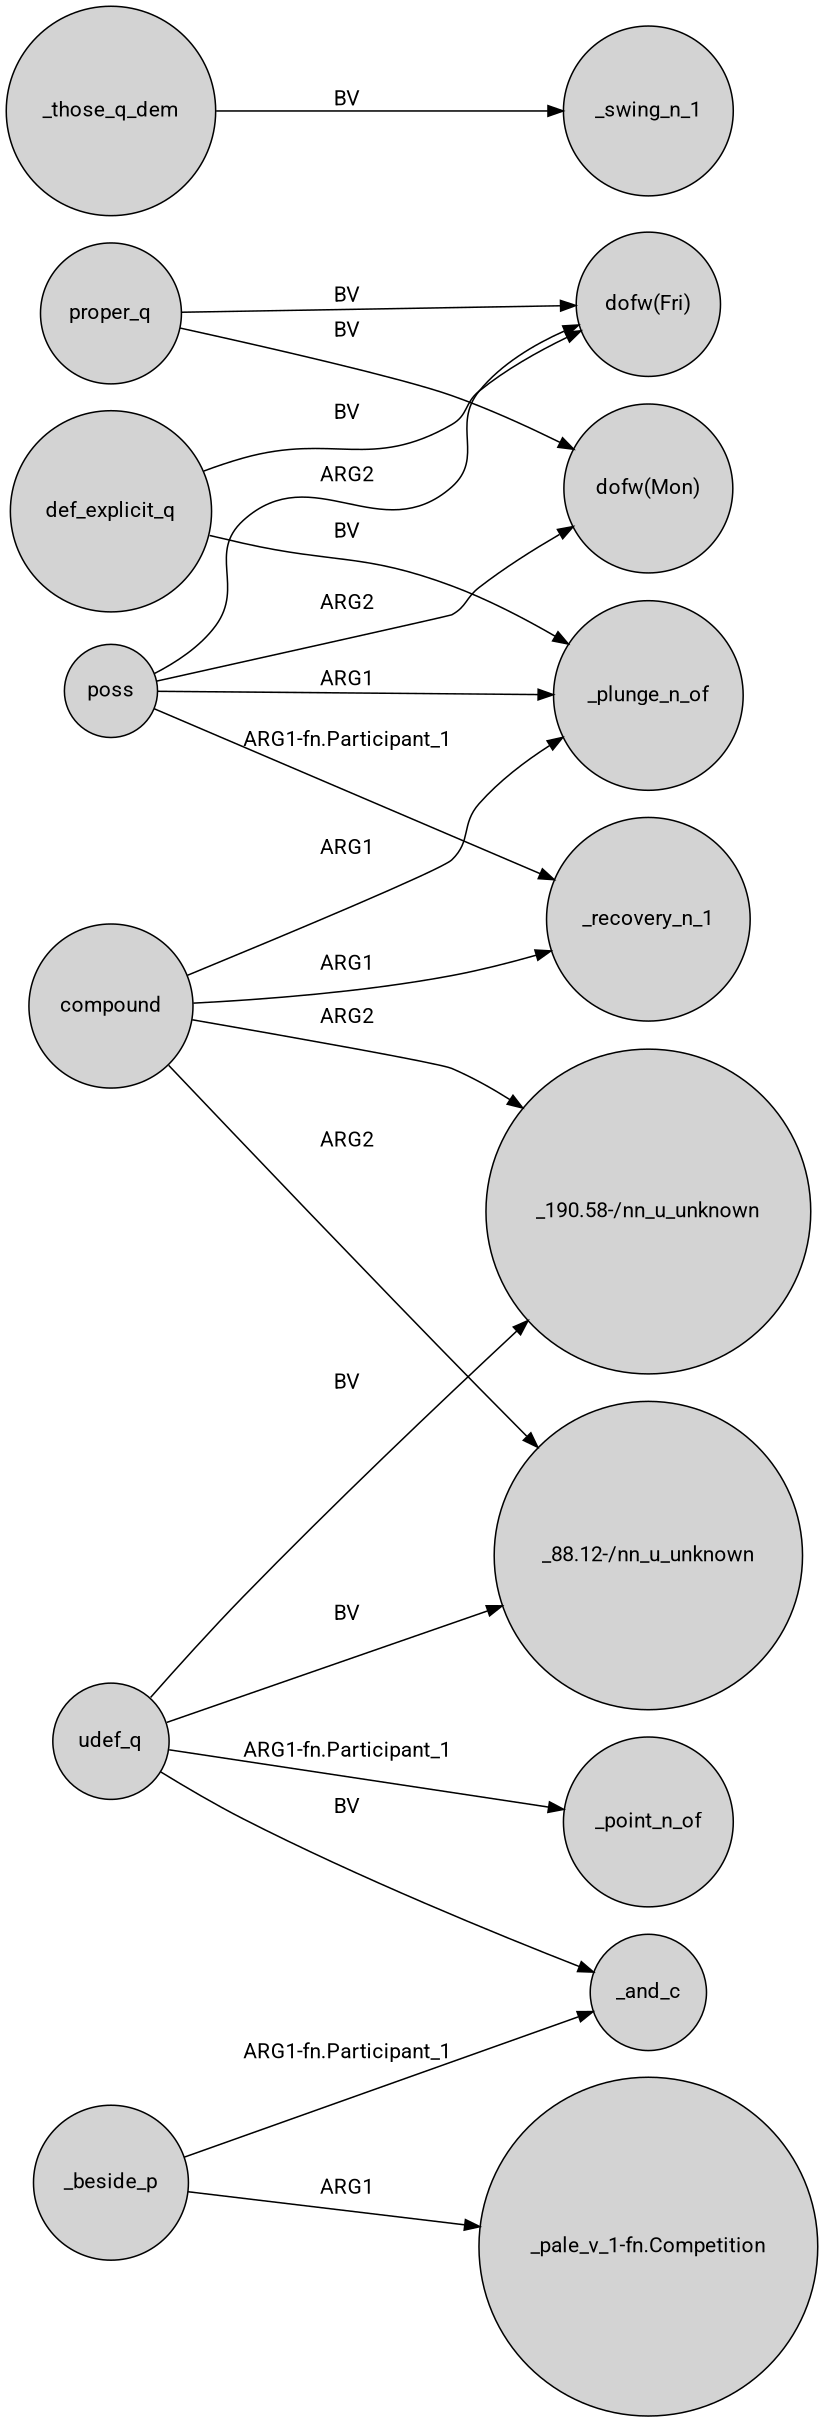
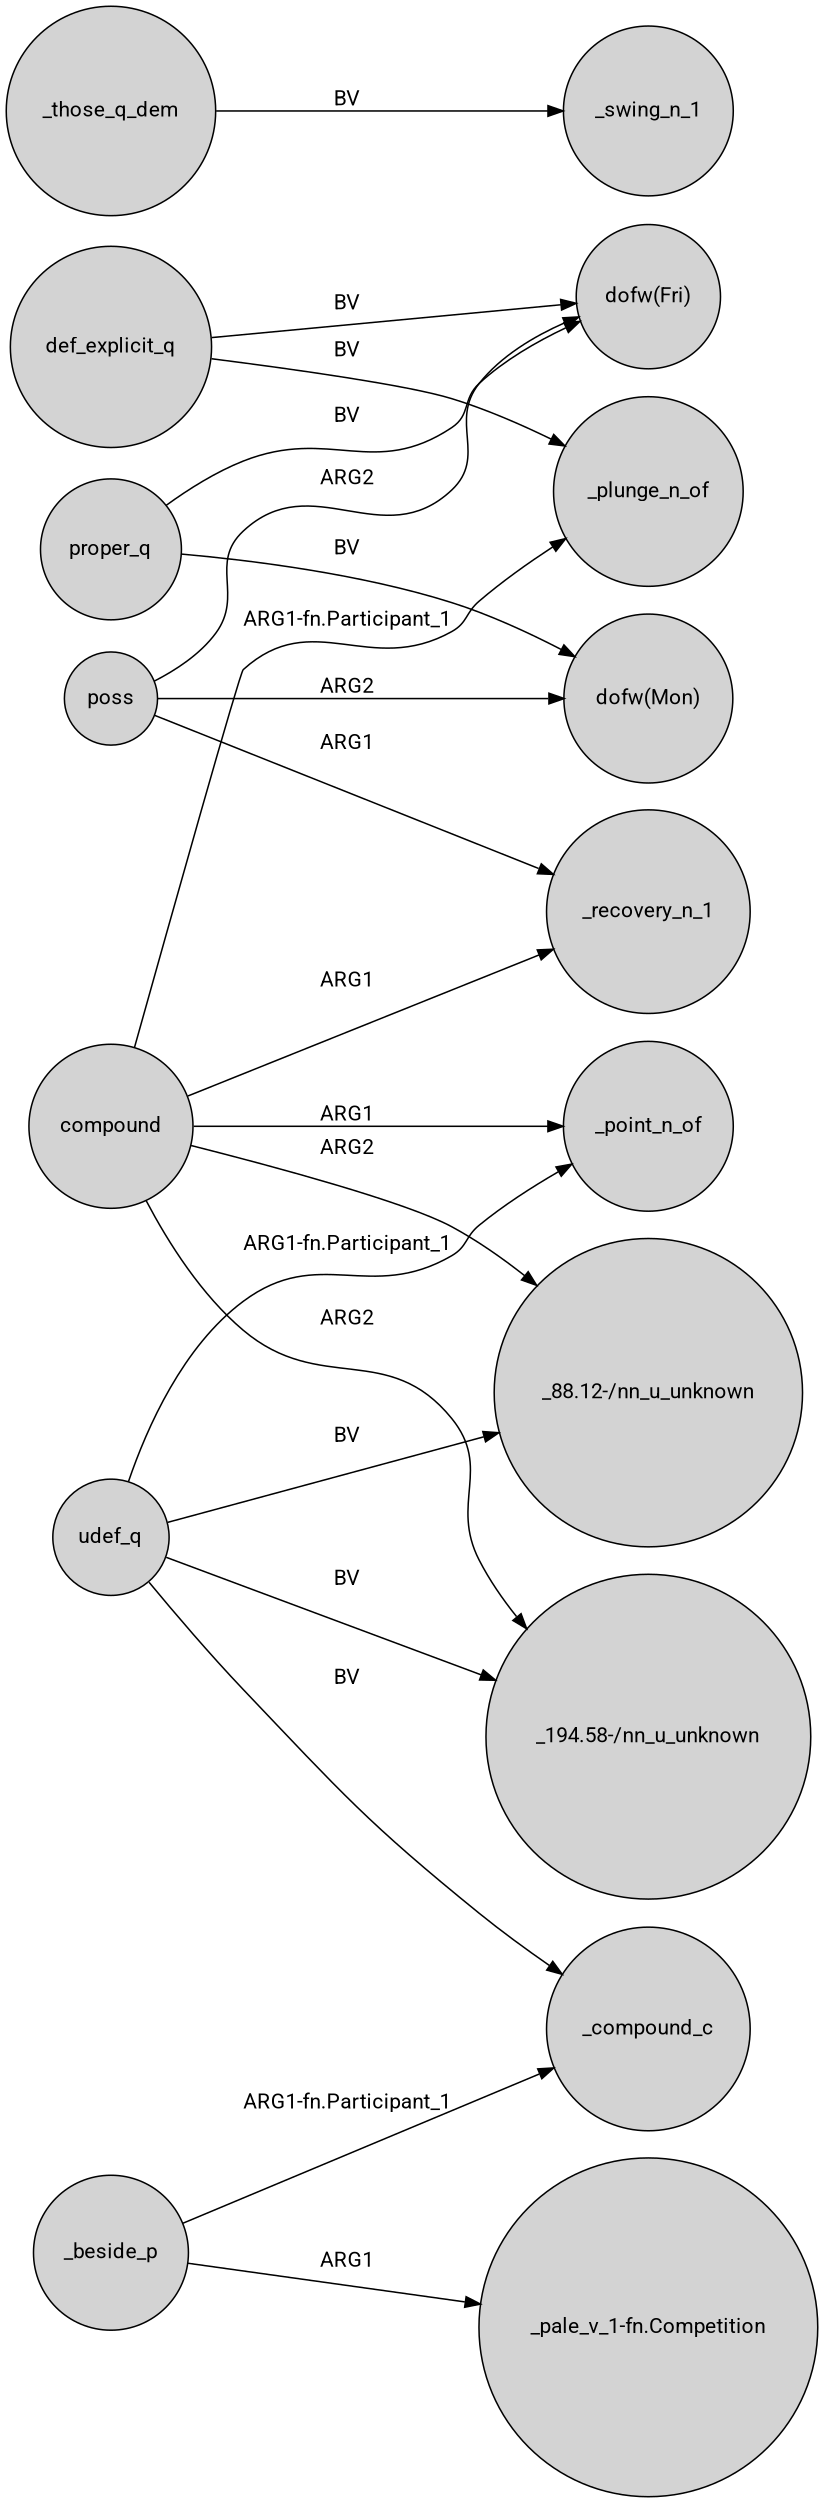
(348, 693) -> none
(348, 740) -> (348, 743)
(348, 848) -> (348, 620)
none -> (371, 1126)
(648, 1211) -> (648, 1737)
(648, 1992) -> (648, 2029)
